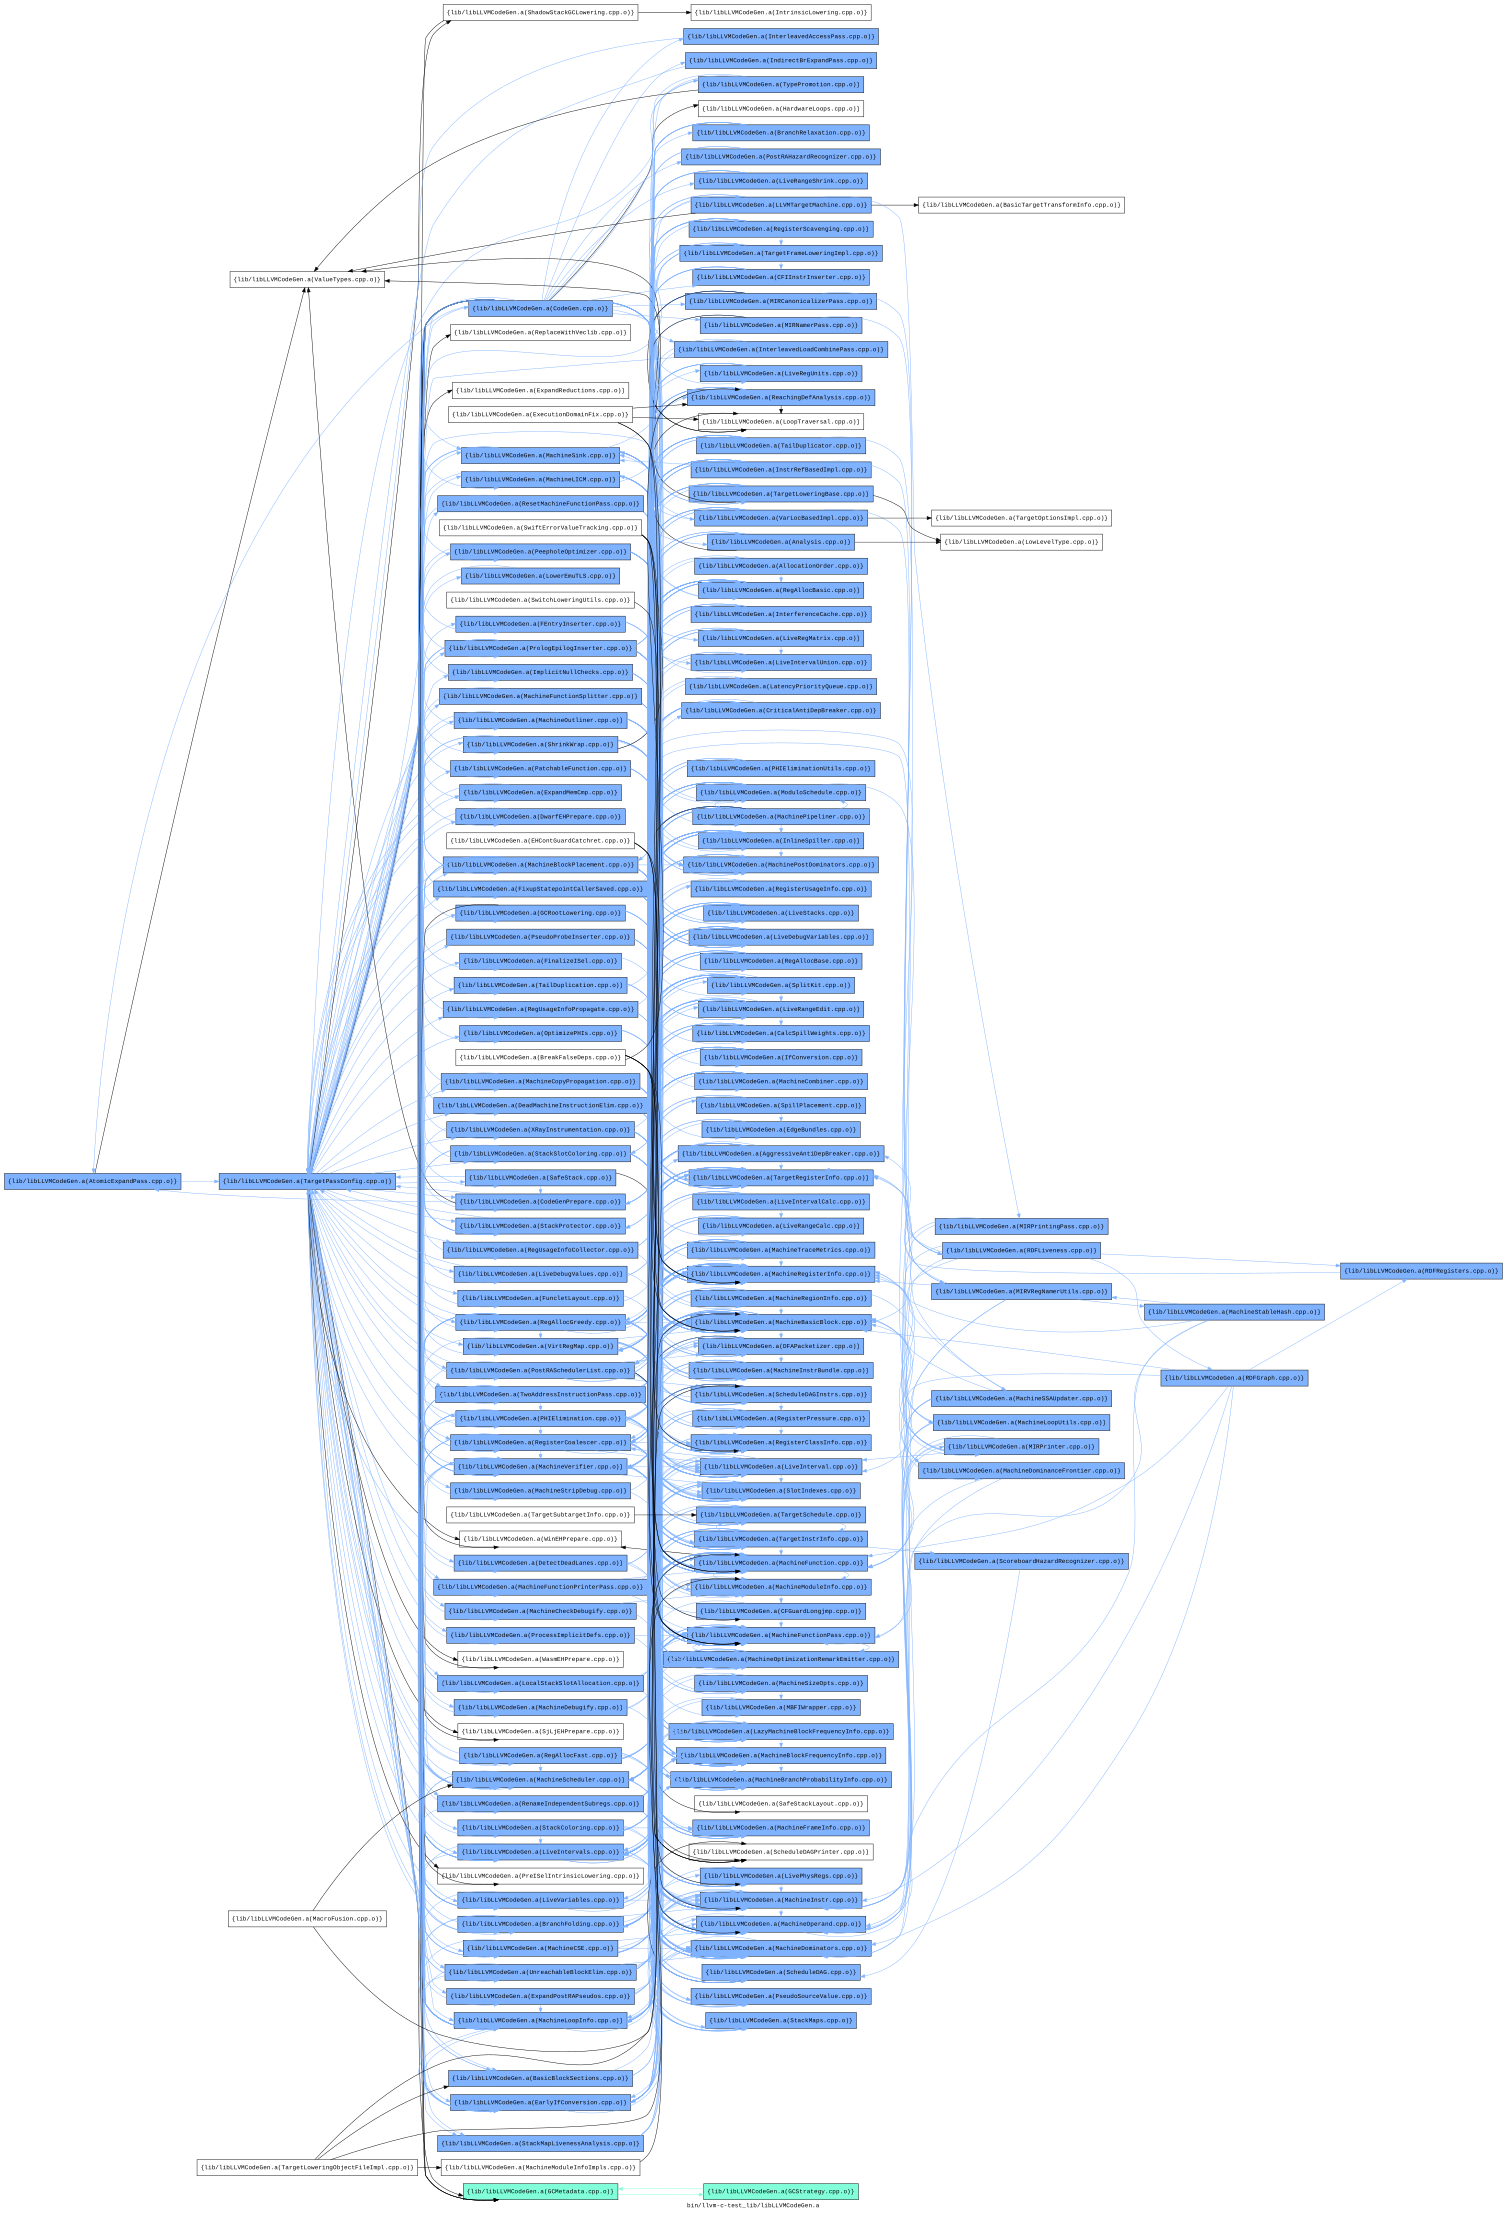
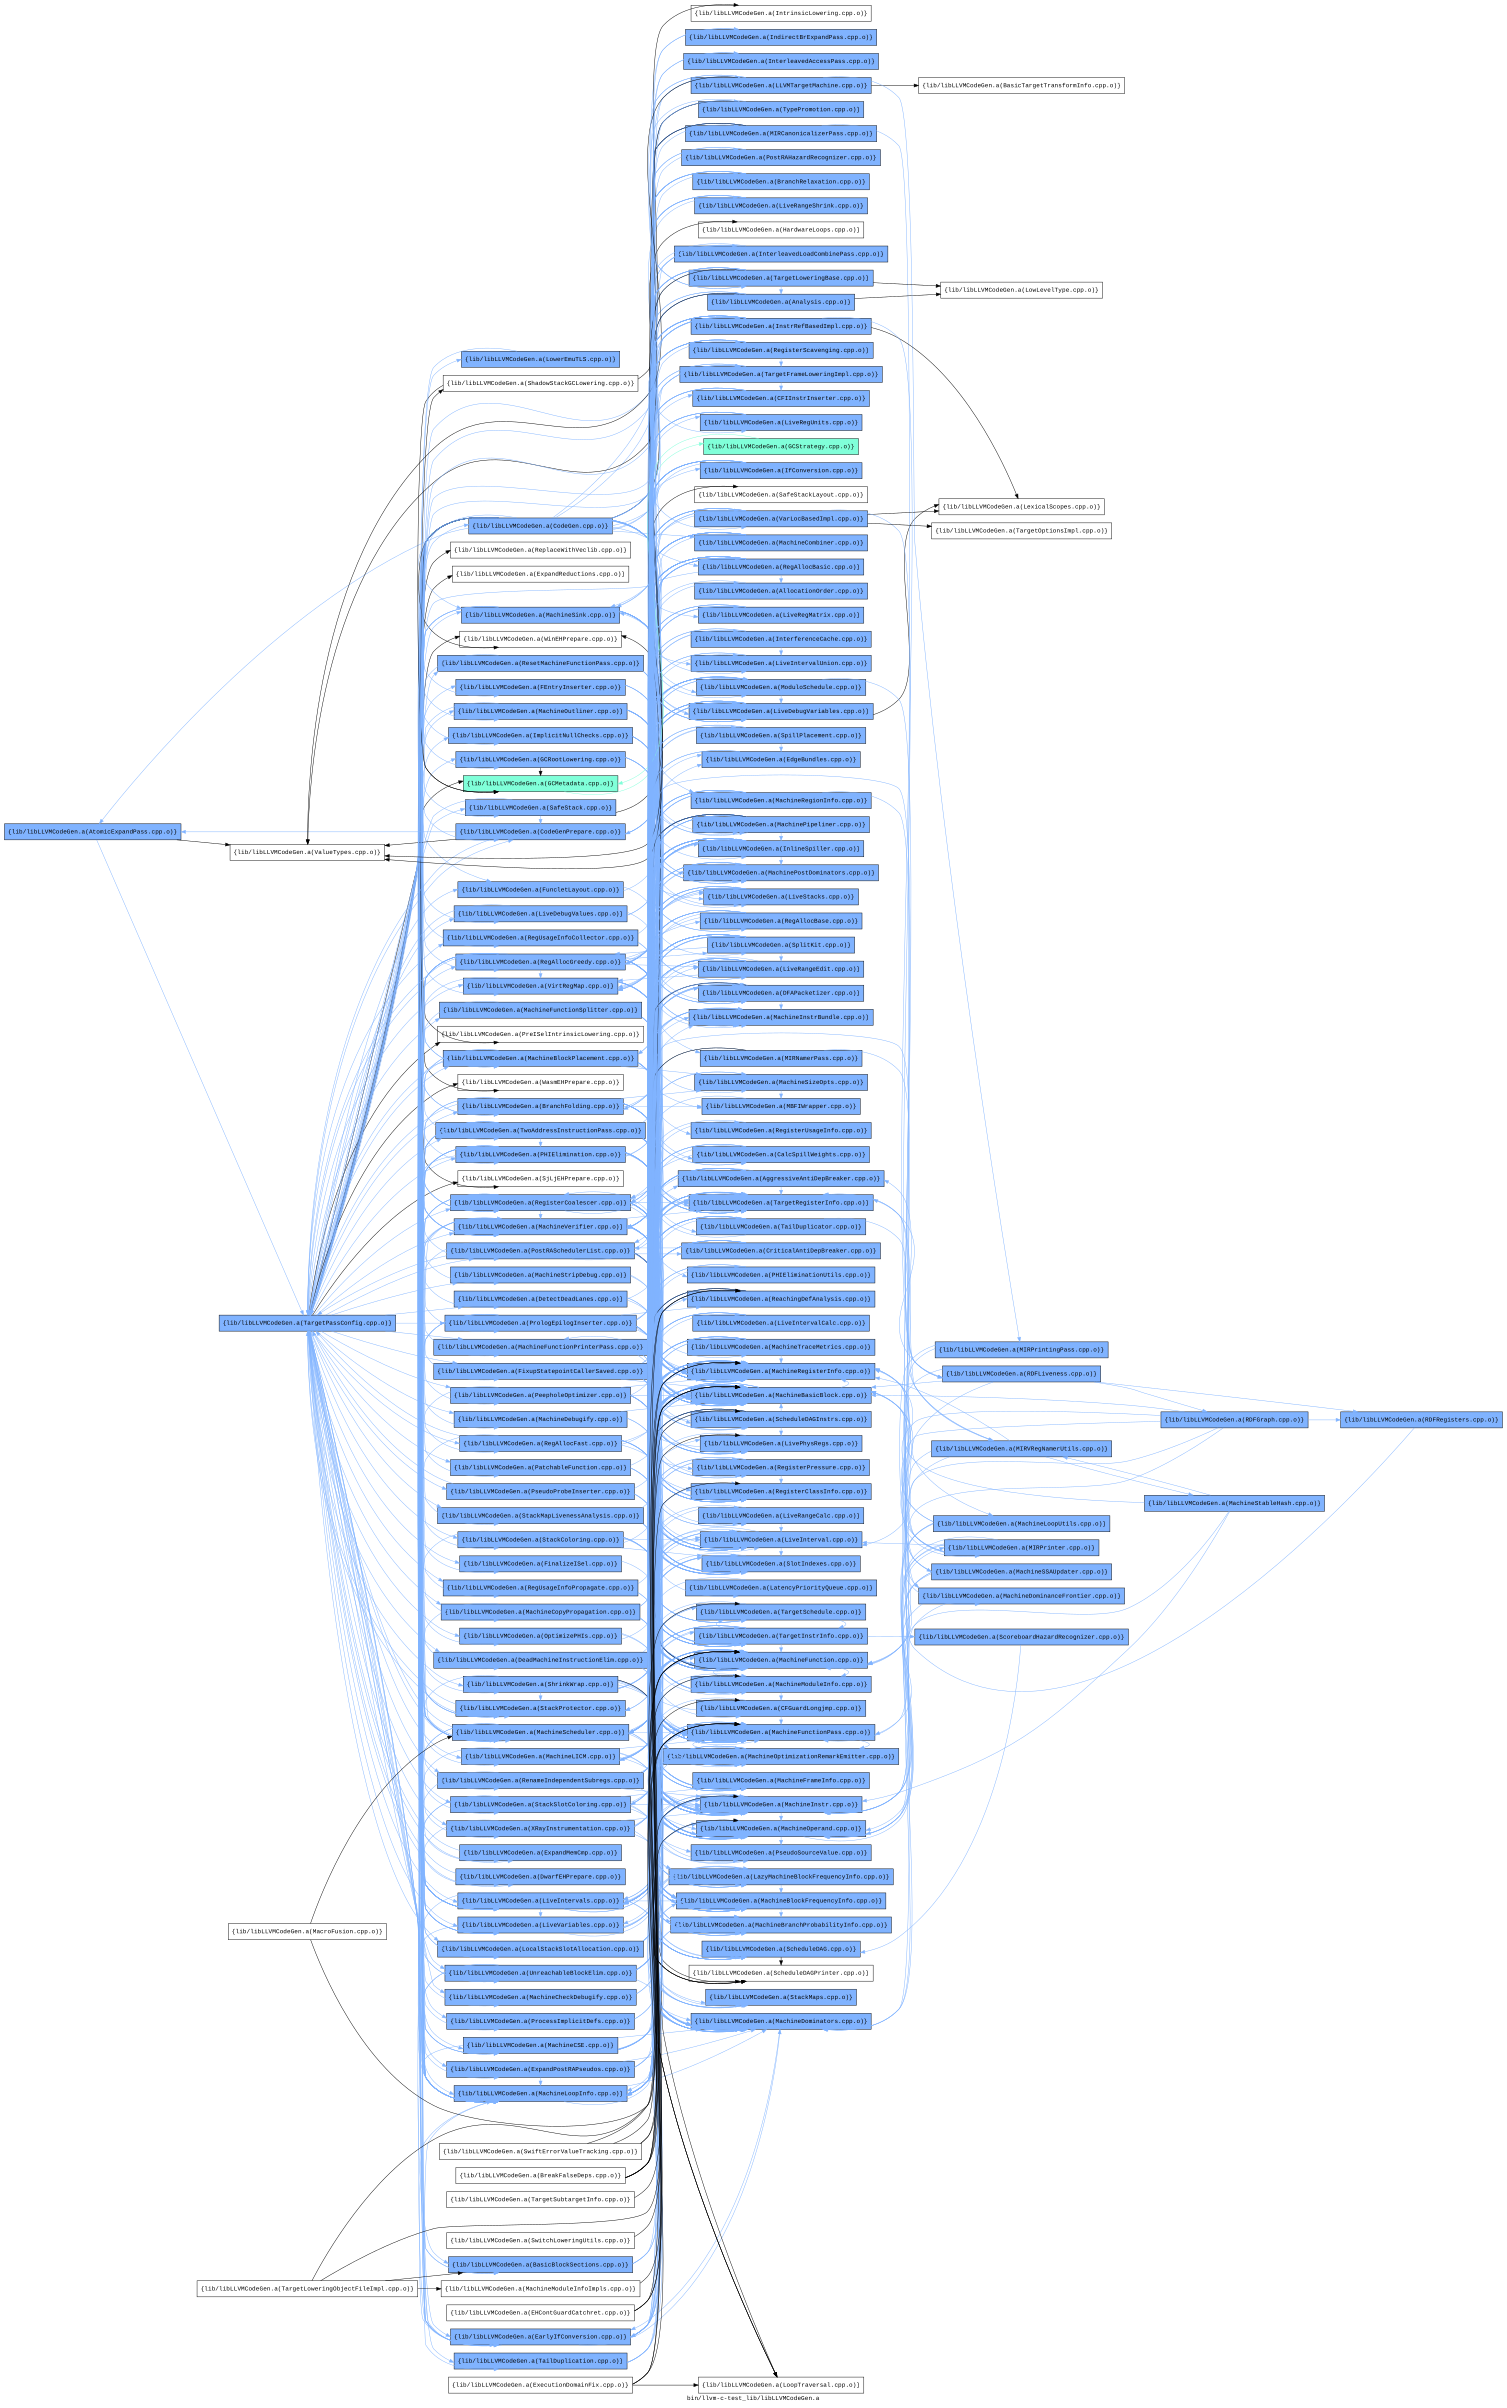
none -> (1022, 507)
(781, 576) -> (781, 577)
